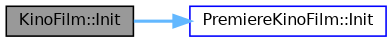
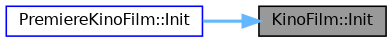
(154, 21) -> (223, 21)
